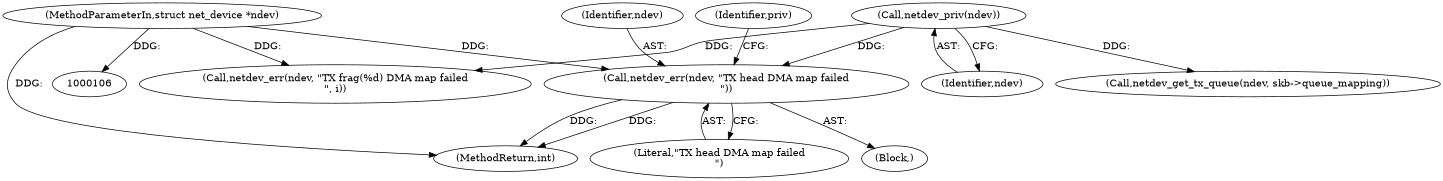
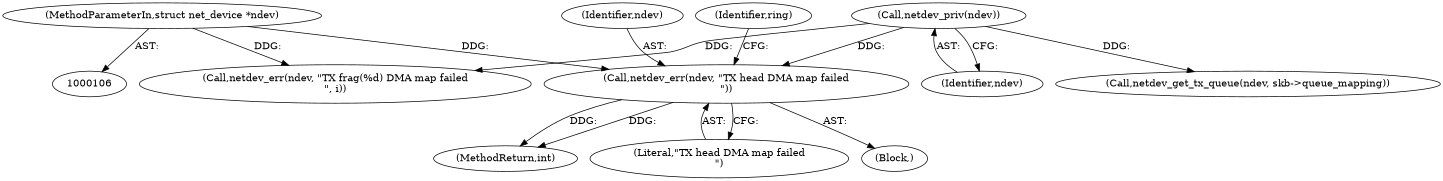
(754, 16) -> (754, 16)
(149, 47) -> (149, 47)
(163, 136) -> none
